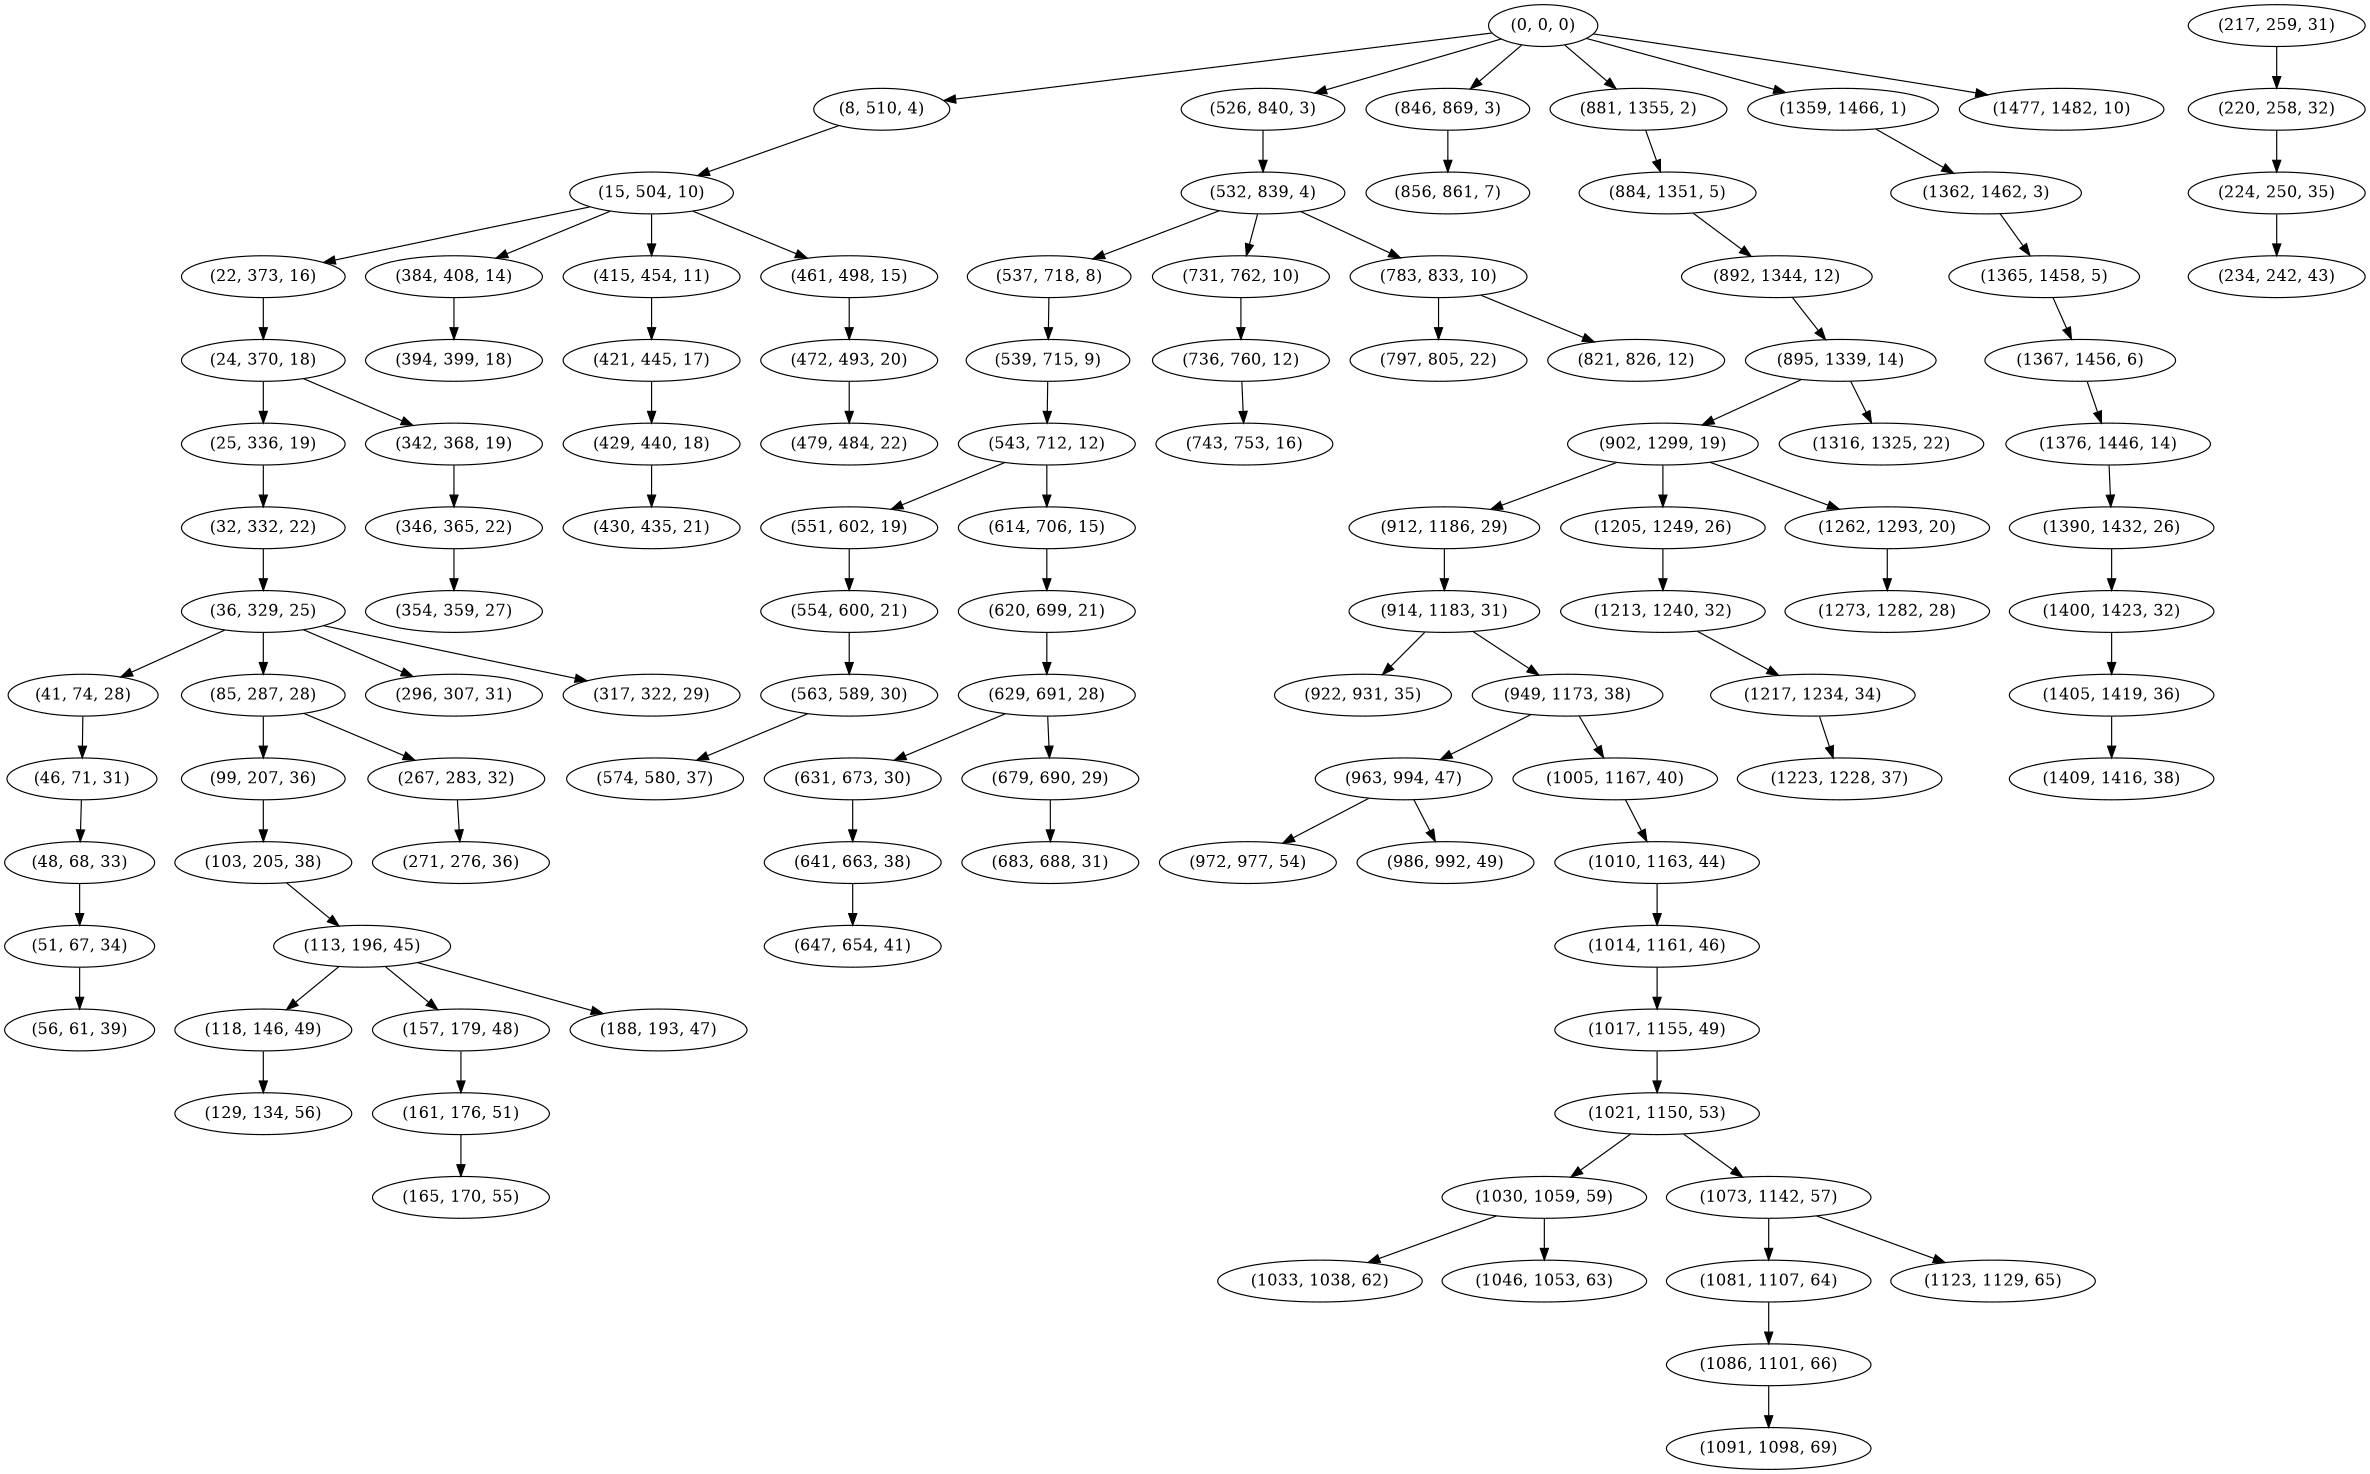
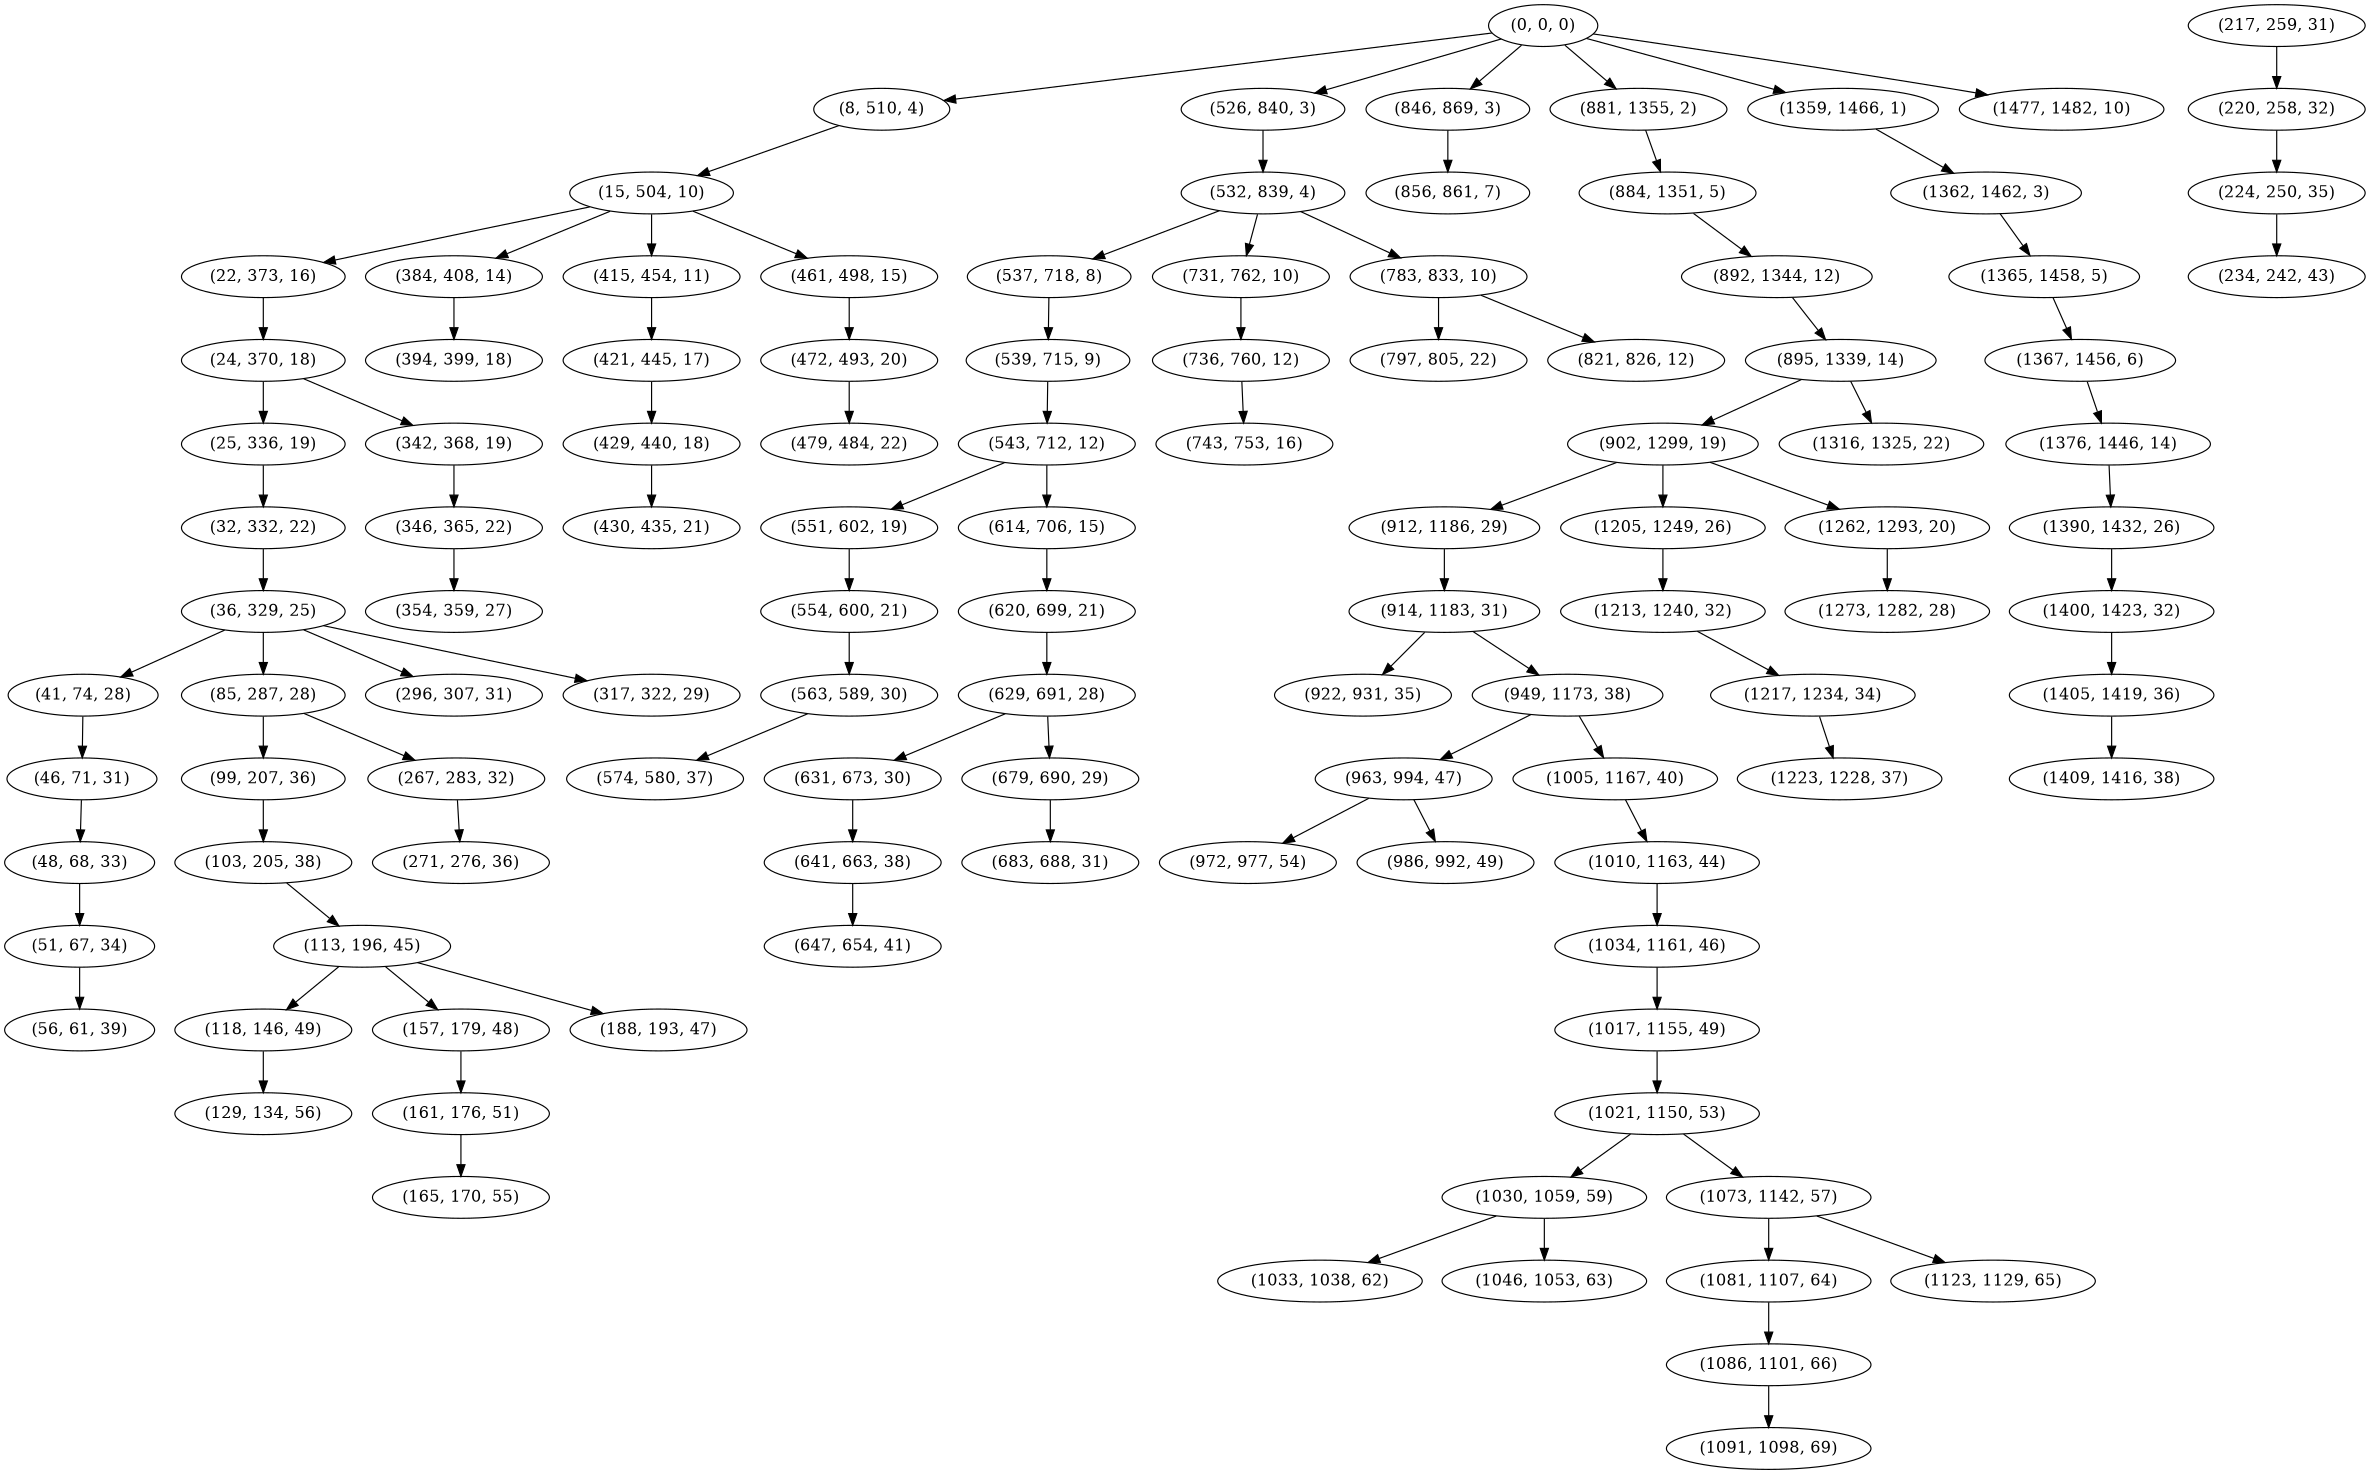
(1657, 946) -> (1657, 946)
